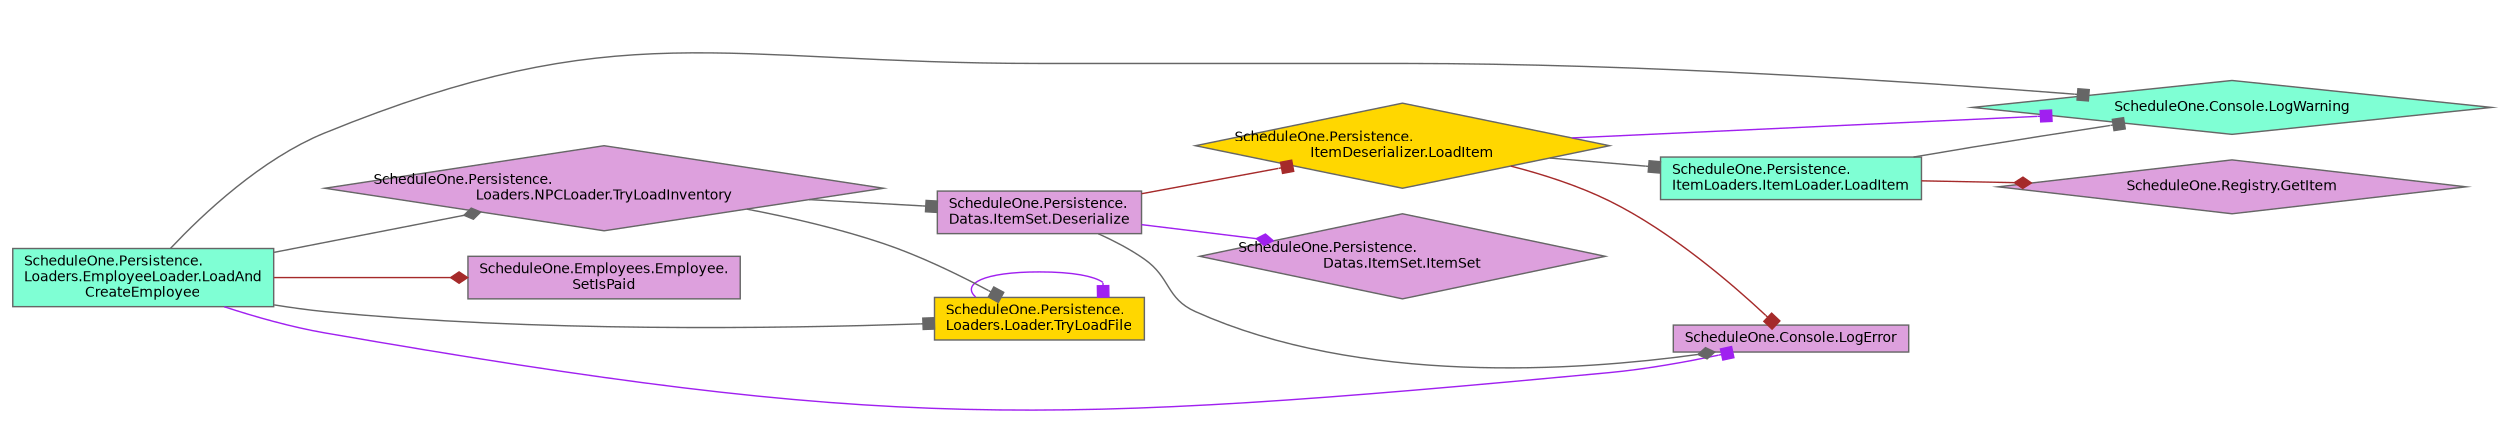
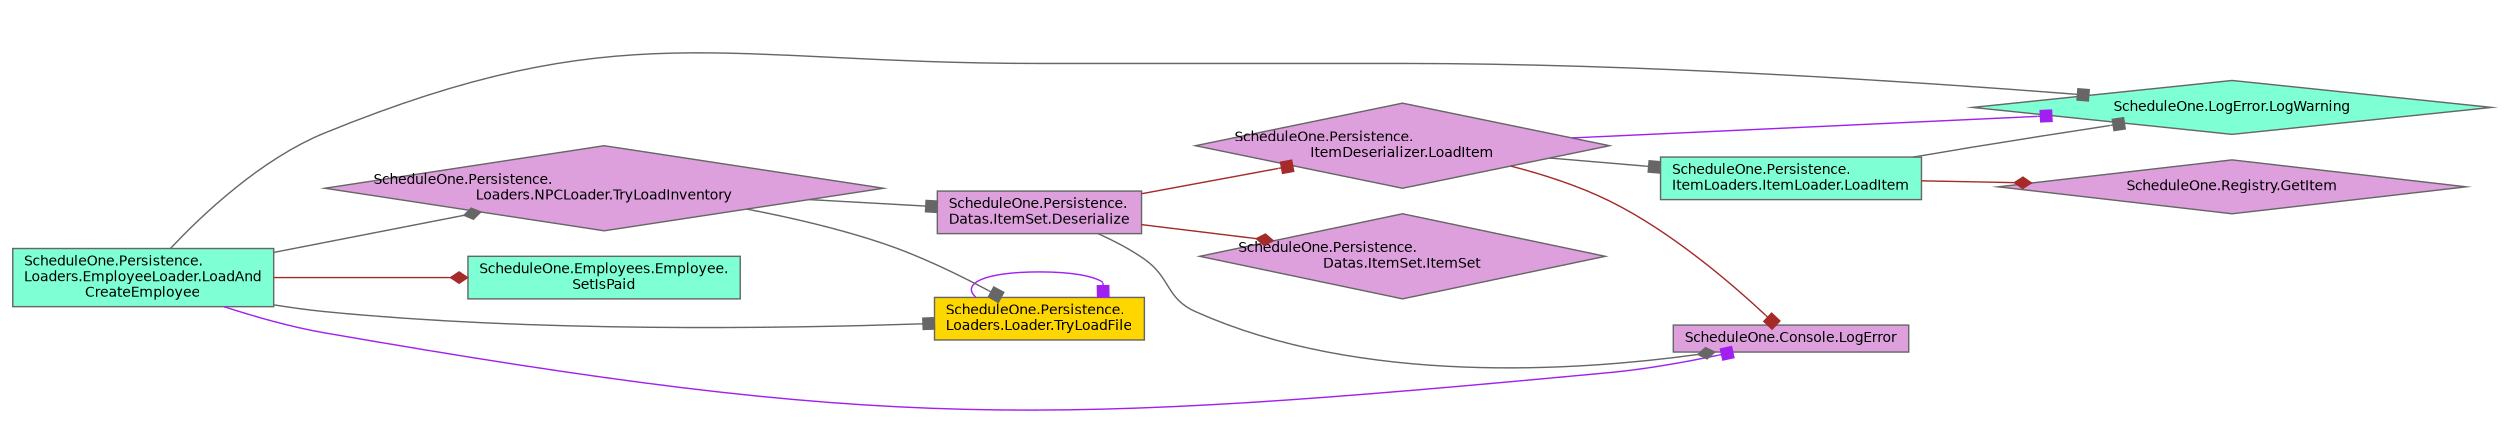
(2232, 107) -> (2232, 107)
(1402, 146) -> (1402, 146)
(1199, 232) -> (1199, 232)
(604, 278) -> (604, 278)
